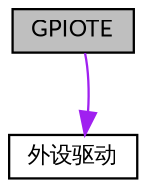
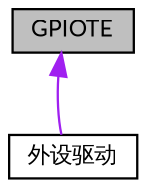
(88, 82) -> (58, 106)
